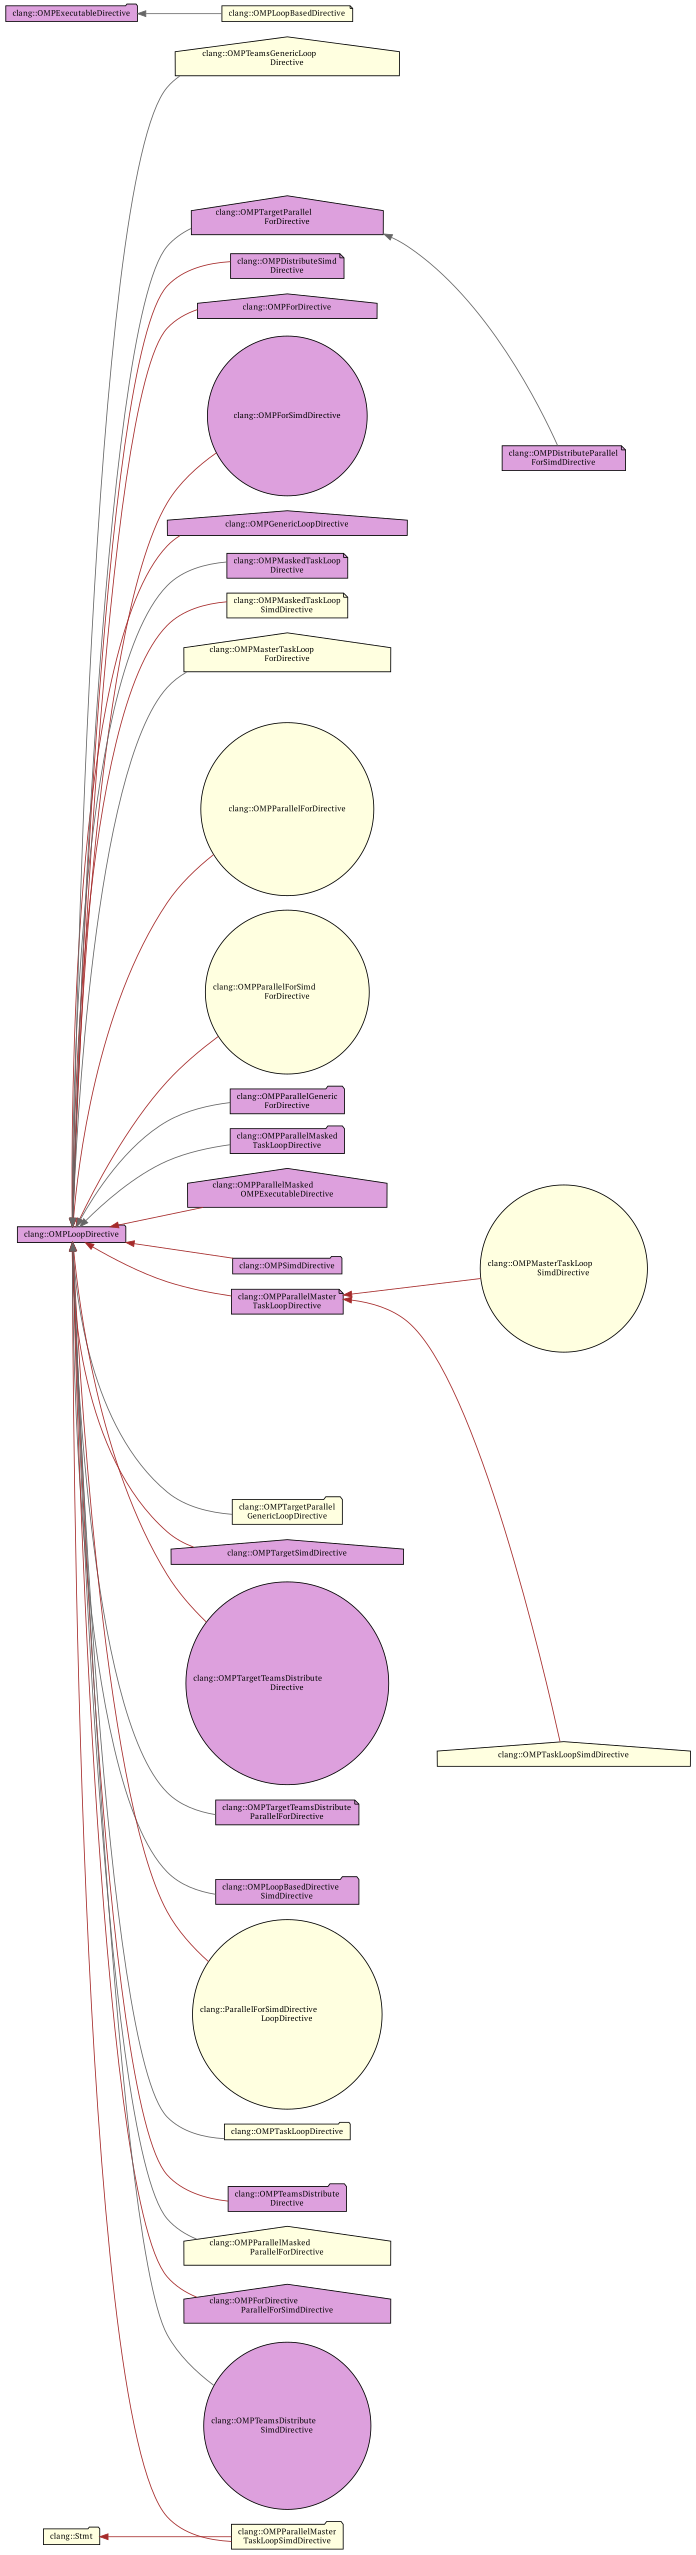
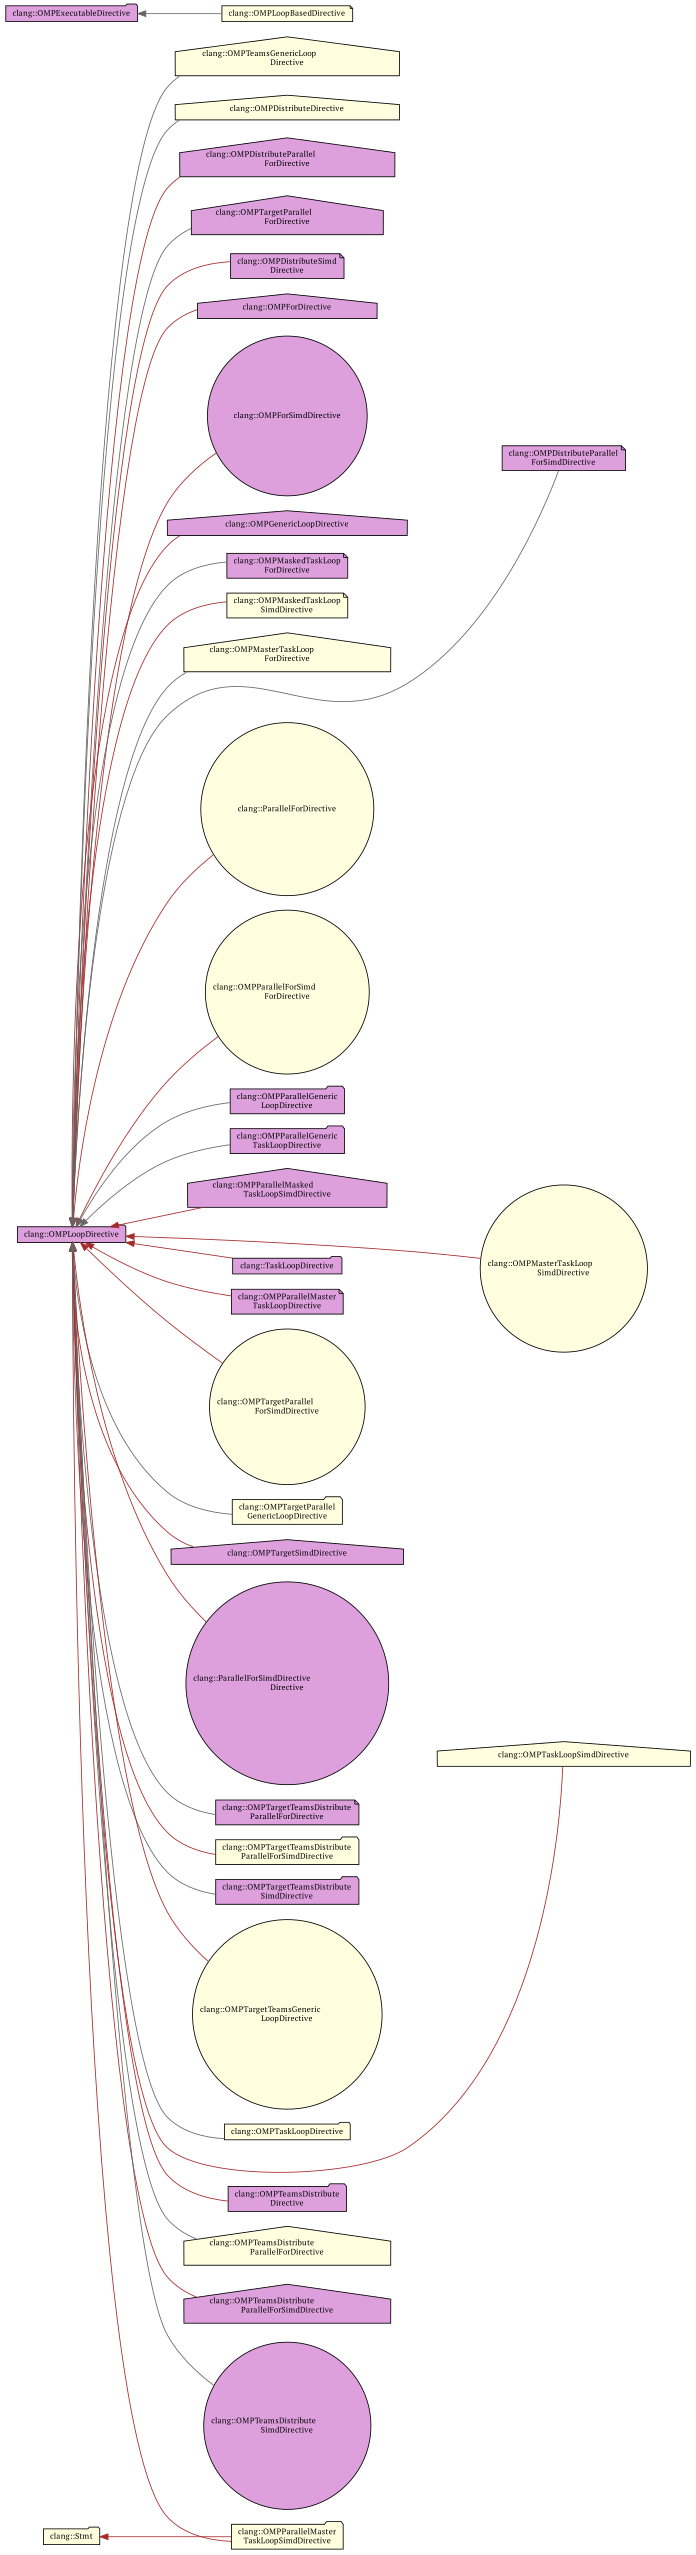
none -> (287, 109)
none -> (287, 159)
(490, 329) -> (167, 716)
(287, 566) -> (287, 566)
(287, 809) -> (287, 809)
(287, 1101) -> (287, 1101)
(287, 1141) -> (287, 1141)
(287, 1190) -> (287, 1190)
(287, 1266) -> (287, 1266)
(416, 1286) -> (308, 1244)
none -> (287, 1407)
(493, 1495) -> (152, 2114)
(287, 1683) -> (287, 1683)
none -> (287, 1852)
(287, 1892) -> (287, 1892)
(287, 2014) -> (287, 2014)
(287, 2248) -> (287, 2248)
(287, 2306) -> (287, 2306)
